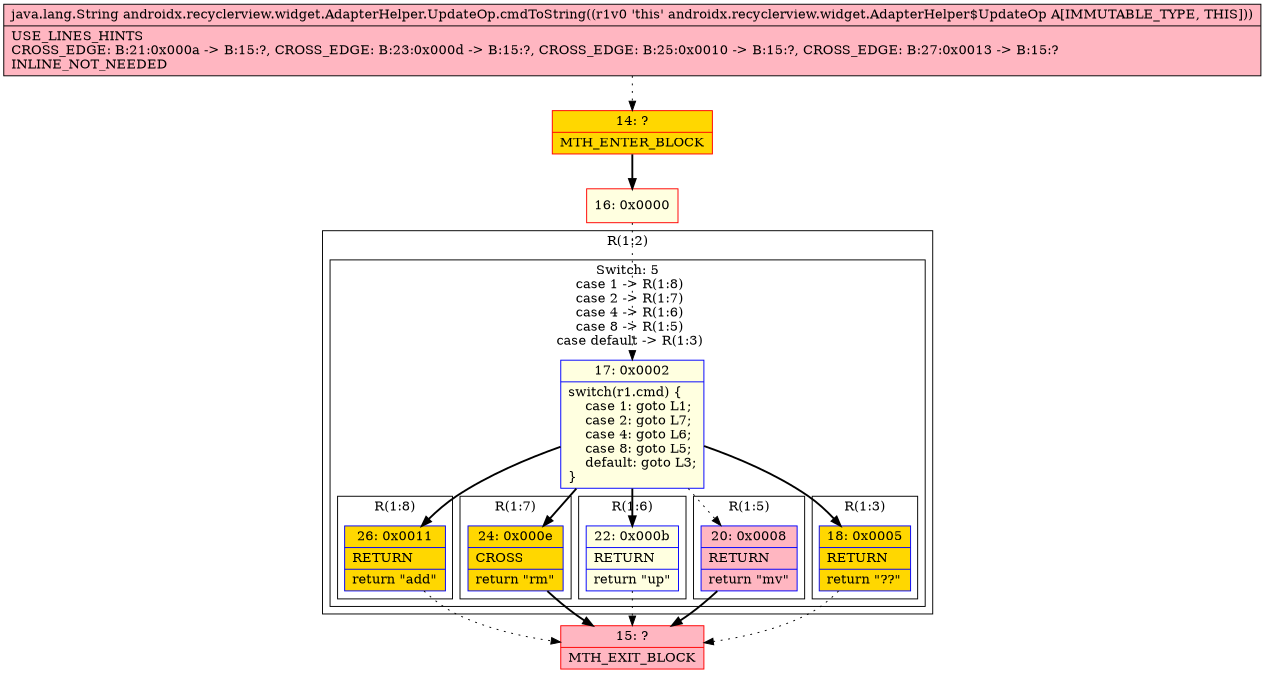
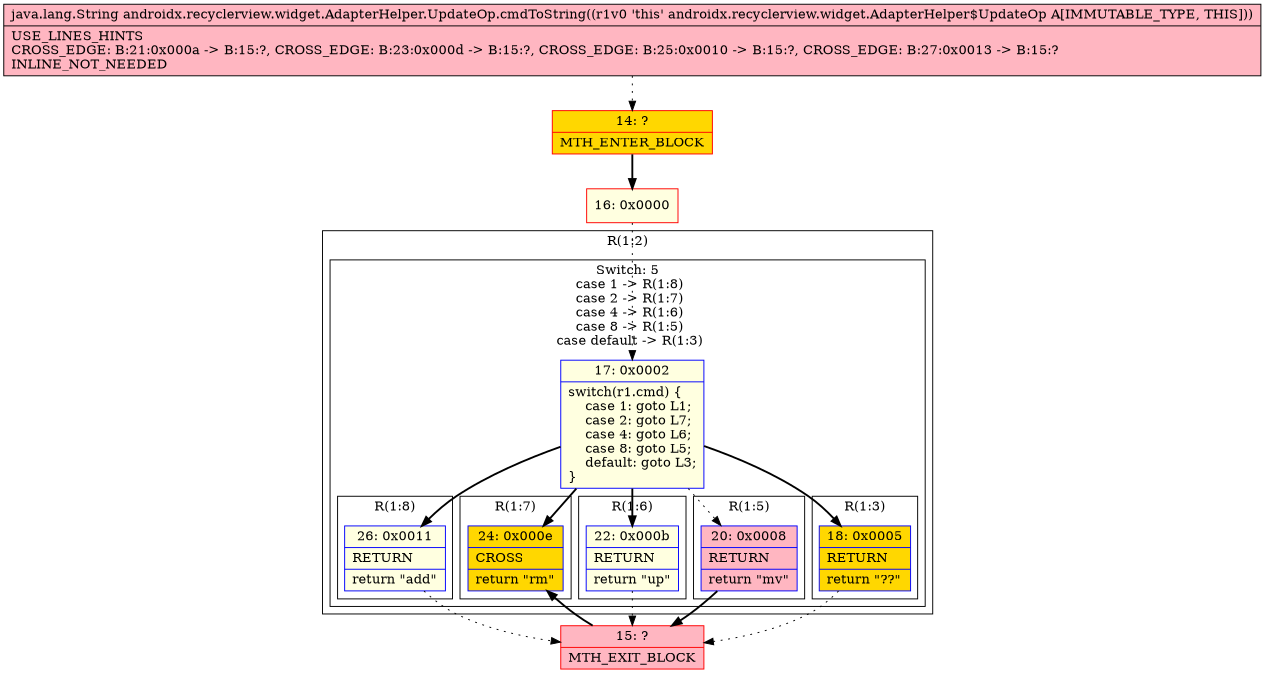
(395, 558) -> (395, 558)
(565, 607) -> (573, 612)
